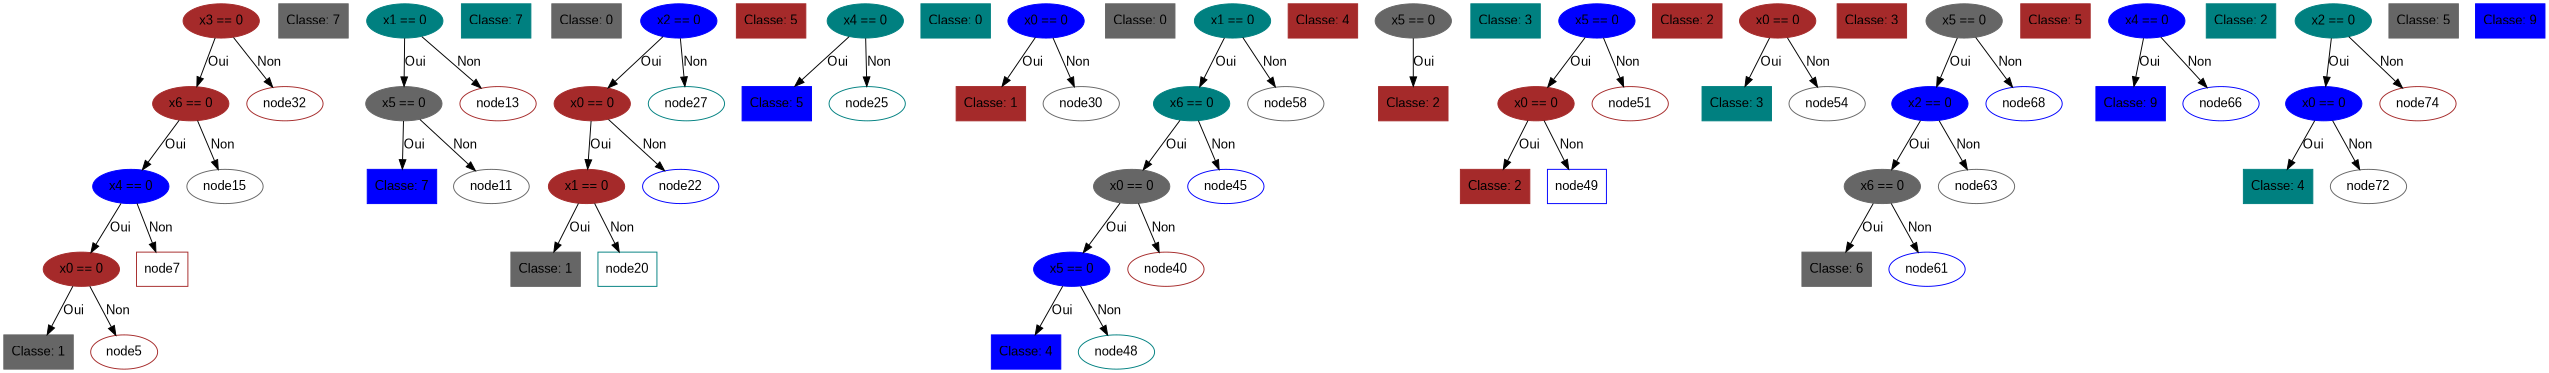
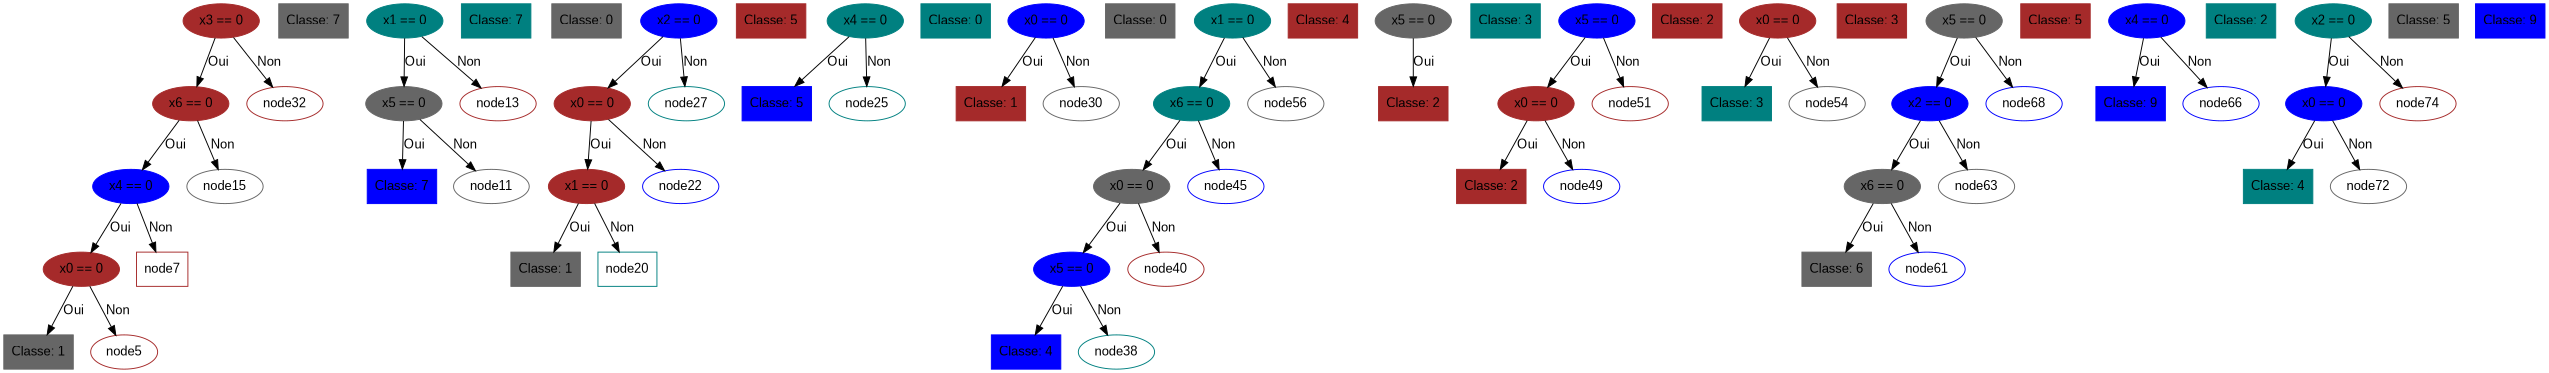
(1286, 104) -> (1286, 104)
(1577, 186) -> (1582, 186)
(1116, 352) -> (1116, 352)
